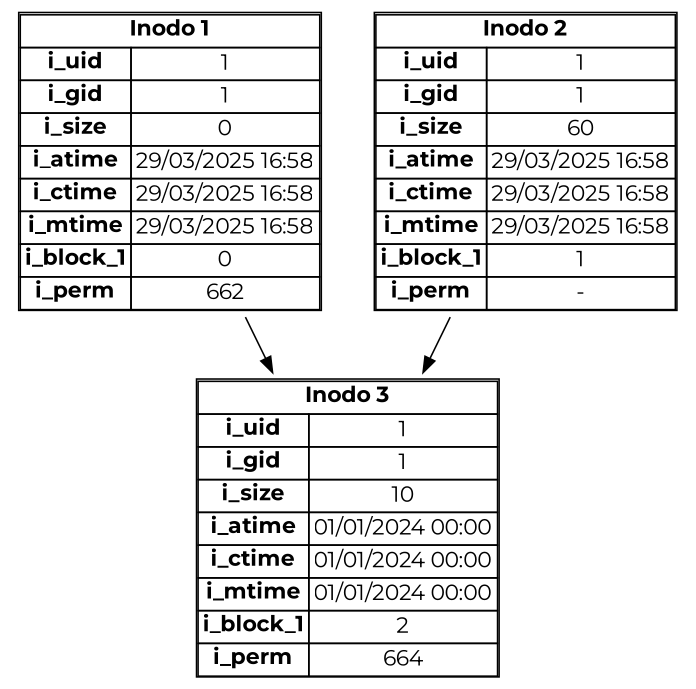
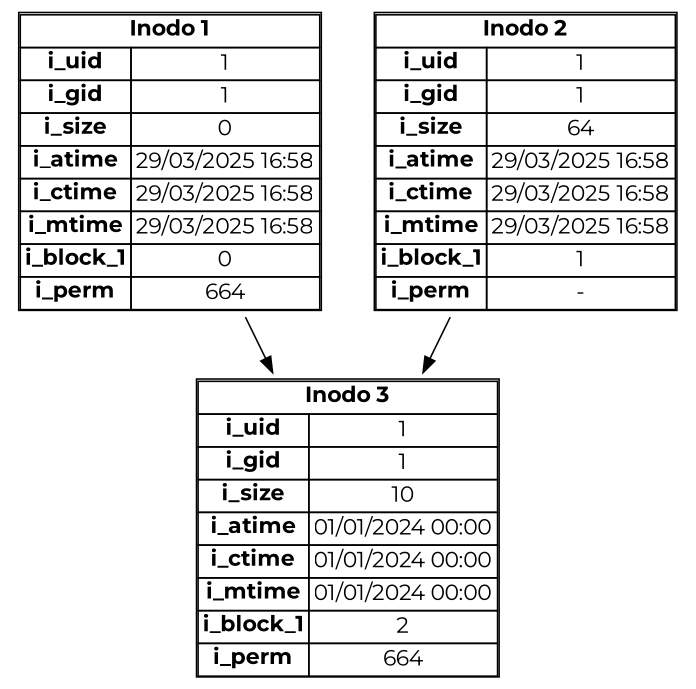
(581, 129) -> (581, 129)
(225, 292) -> (225, 292)
